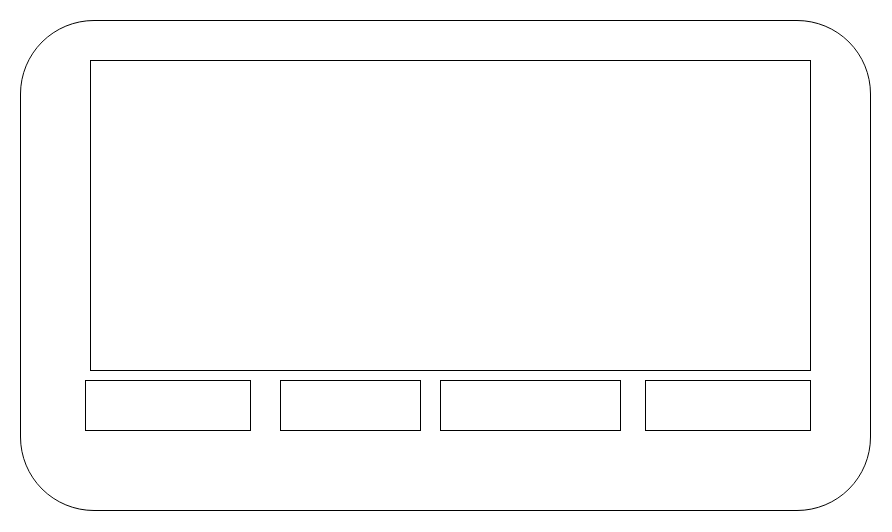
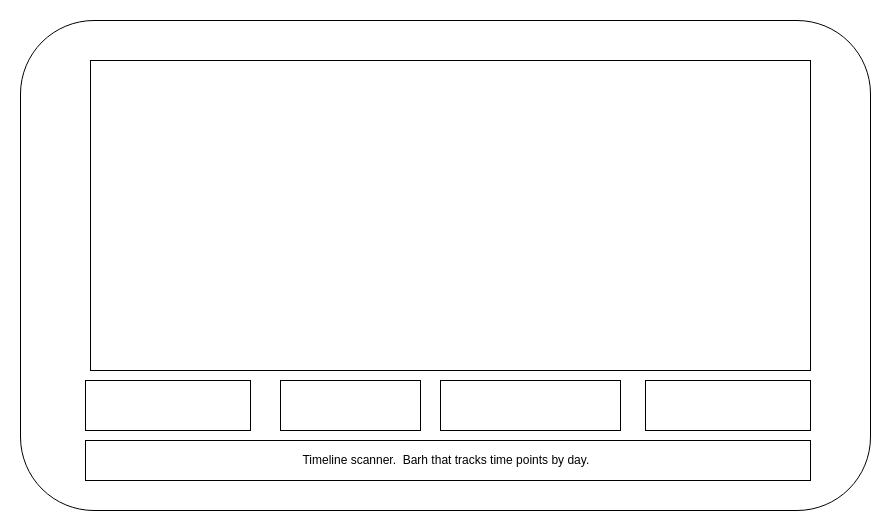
none -> (448, 461)
